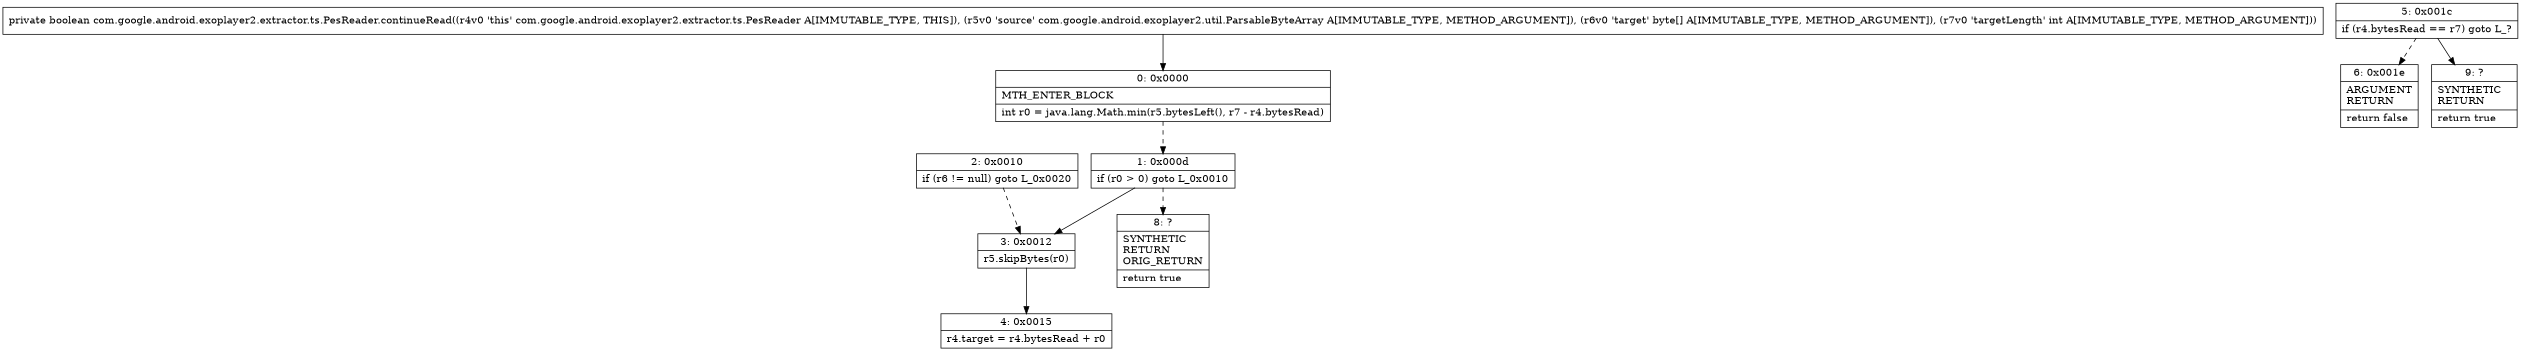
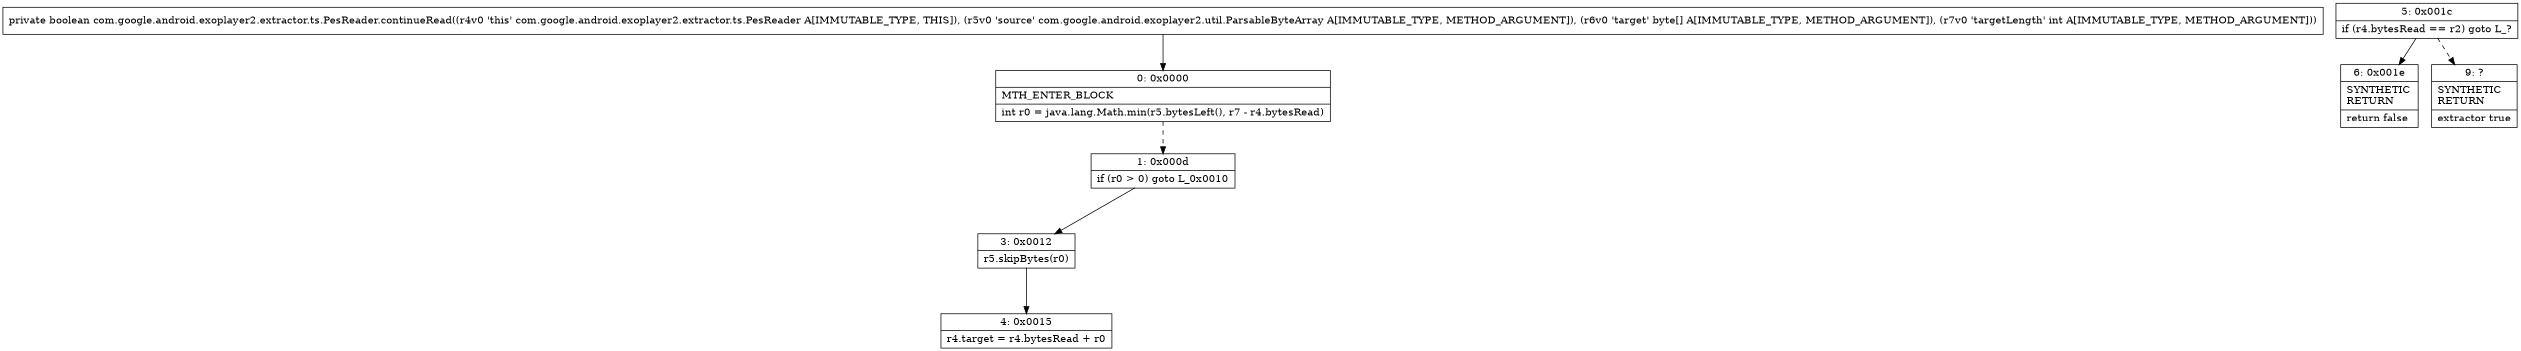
(2427, 29) -> (2427, 29)
(2410, 48) -> (2410, 48)
(2444, 48) -> (2444, 48)
(2379, 90) -> (2379, 90)
(2467, 118) -> (2474, 118)
(997, 171) -> none
(1163, 251) -> none
